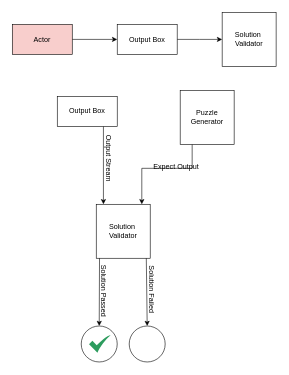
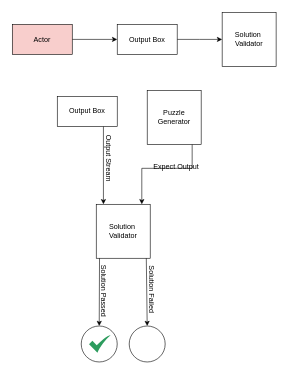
(207, 117) -> (174, 117)
